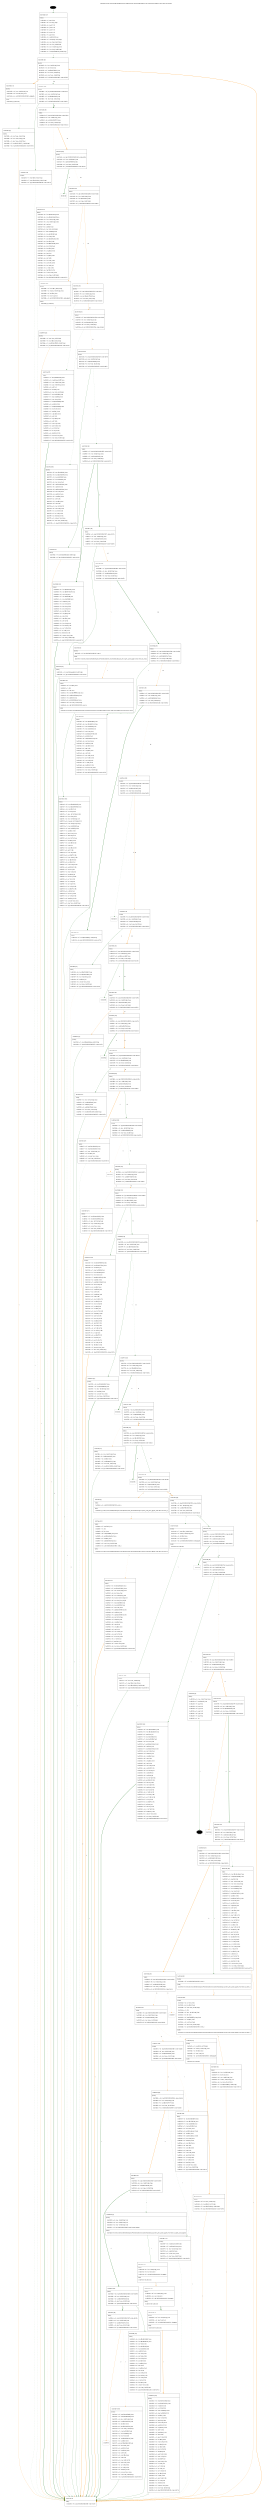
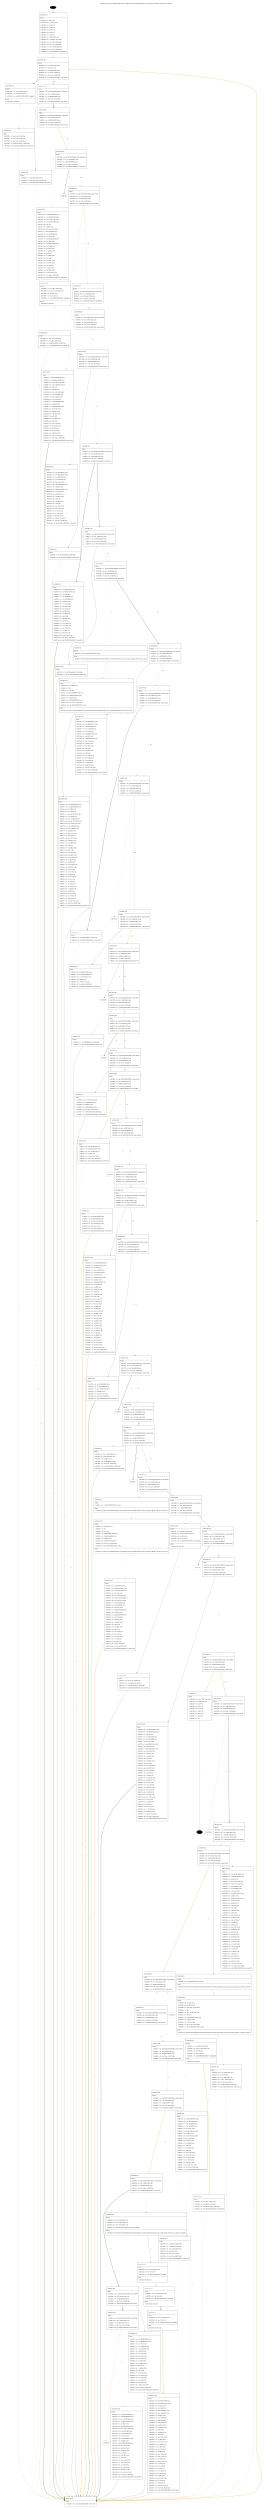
(36, 82) -> (36, 82)
